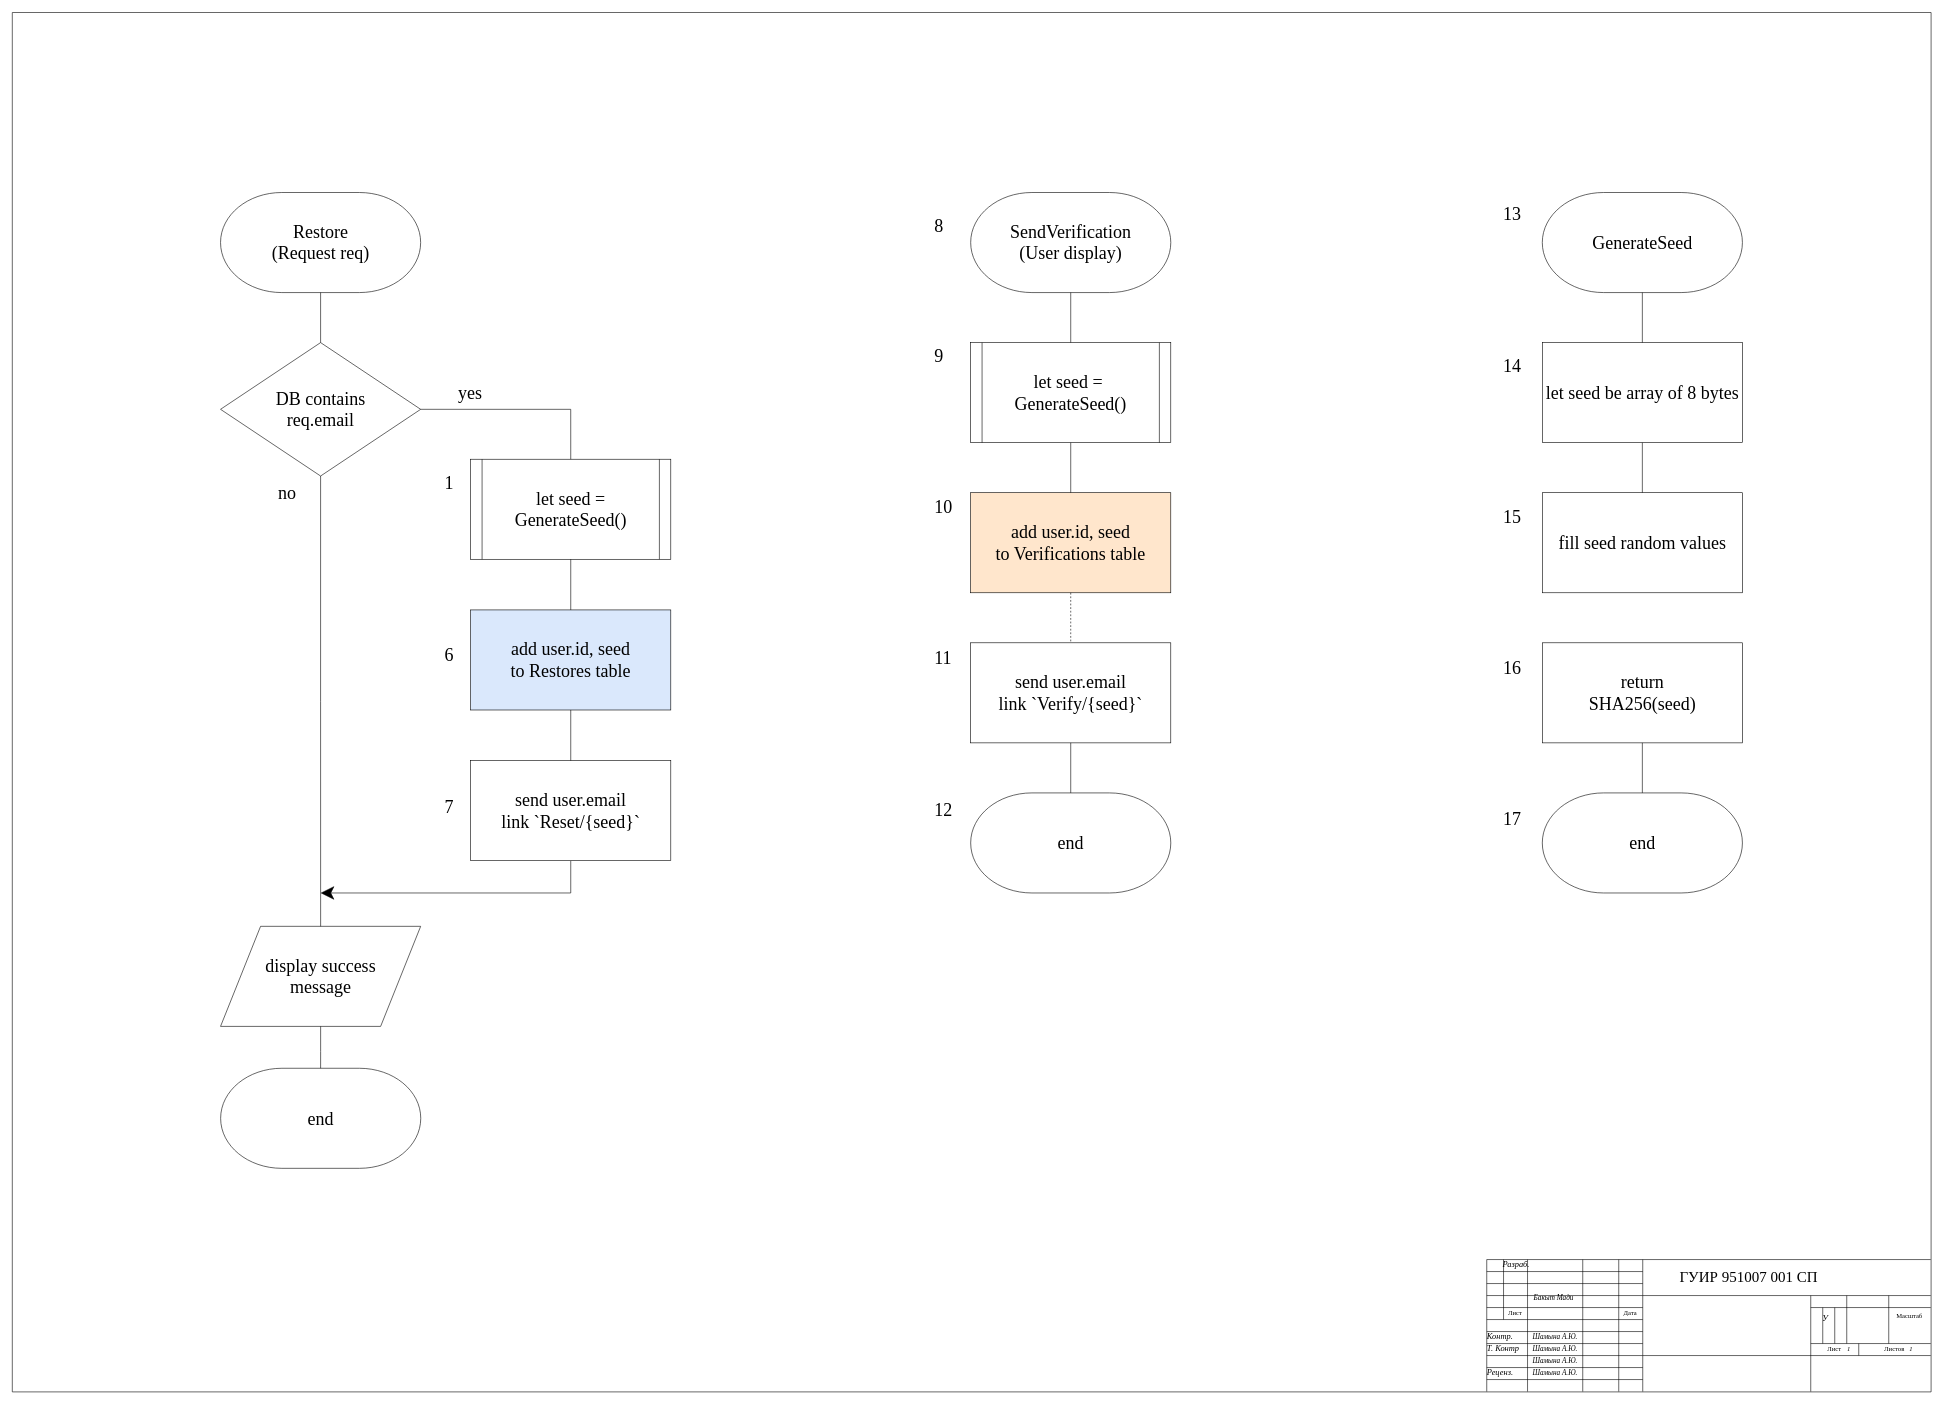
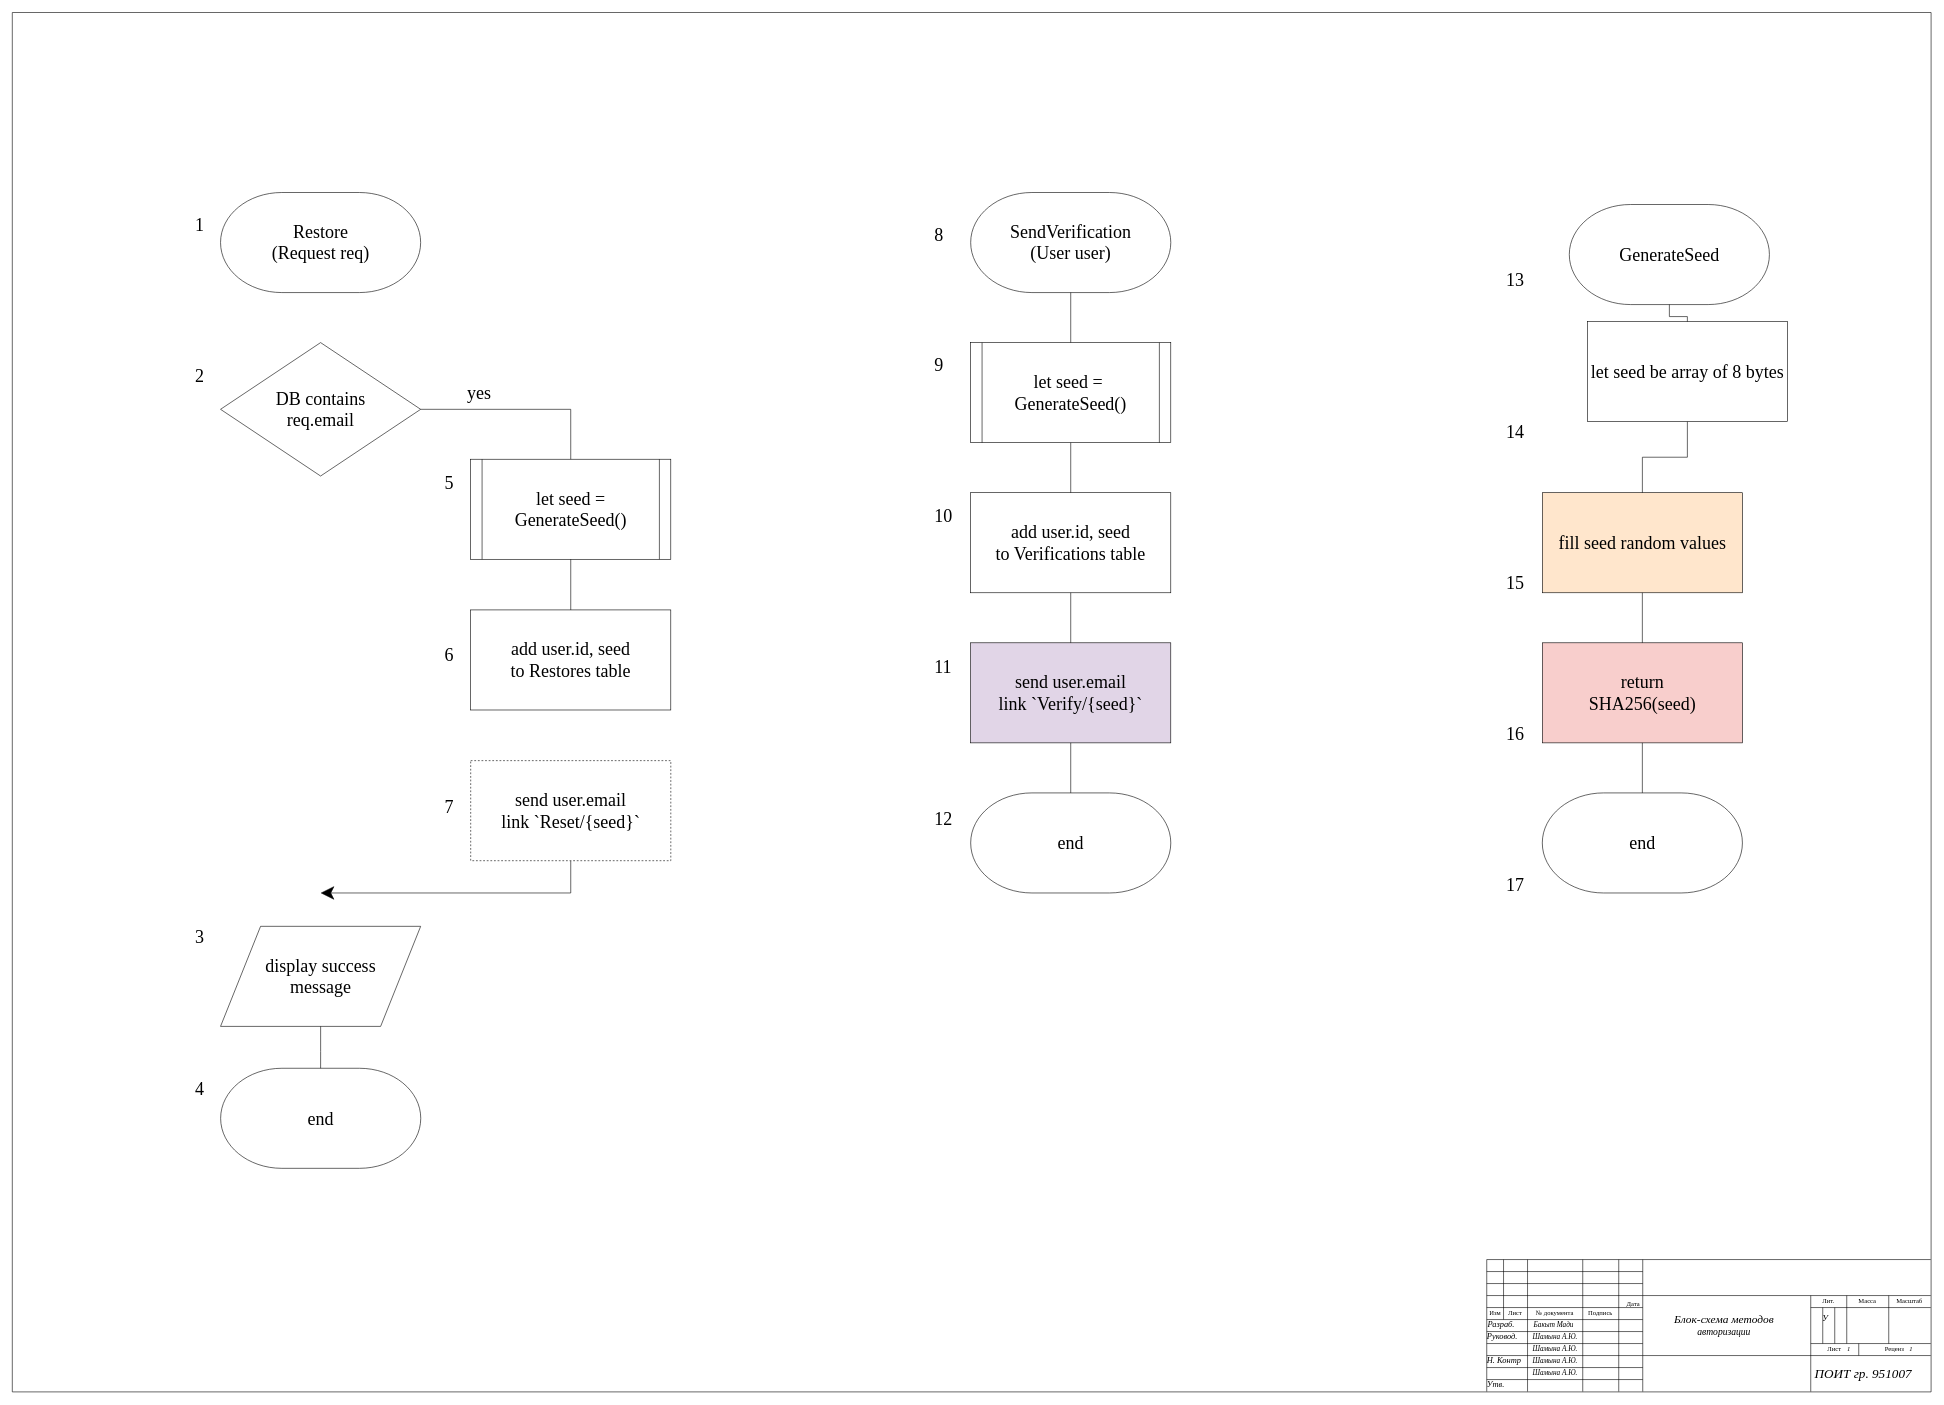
(1071, 242) -> (1071, 242)
(1642, 242) -> (1669, 254)
(321, 317) -> none
(471, 392) -> (480, 392)
(1642, 392) -> (1687, 371)
(287, 493) -> none
(450, 504) -> (450, 504)
(1515, 516) -> (1518, 582)
(946, 517) -> (946, 526)
(1071, 543) -> (1071, 543)
(1642, 543) -> (1642, 543)
(1071, 618) -> (1071, 618)
none -> (1642, 618)
none -> (202, 655)
(571, 660) -> (571, 660)
(1071, 693) -> (1071, 693)
(1642, 693) -> (1642, 693)
(321, 701) -> none
(571, 735) -> none
(571, 810) -> (571, 810)
(1520, 1265) -> (1505, 1325)
(1784, 1277) -> none
(1561, 1298) -> (1561, 1325)
none -> (1829, 1301)
none -> (1868, 1301)
none -> (1495, 1313)
none -> (1555, 1313)
none -> (1601, 1313)
(1631, 1313) -> (1634, 1304)
(1910, 1316) -> (1910, 1301)
none -> (1724, 1325)
(1498, 1337) -> (1502, 1337)
(1507, 1349) -> none
(1895, 1349) -> (1895, 1349)
none -> (1507, 1361)
(1505, 1373) -> none
none -> (1871, 1375)
none -> (1498, 1385)
